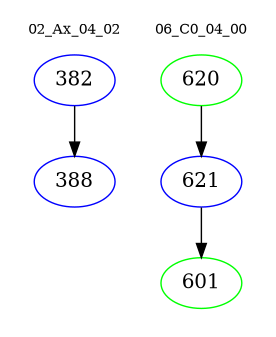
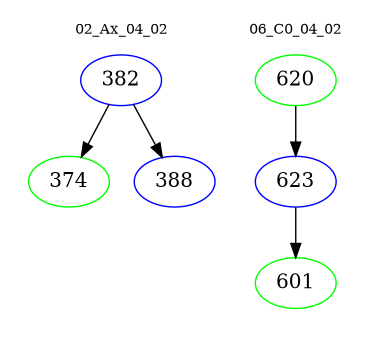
(201, 30) -> (296, 30)
none -> (69, 182)
(201, 182) -> (296, 182)
